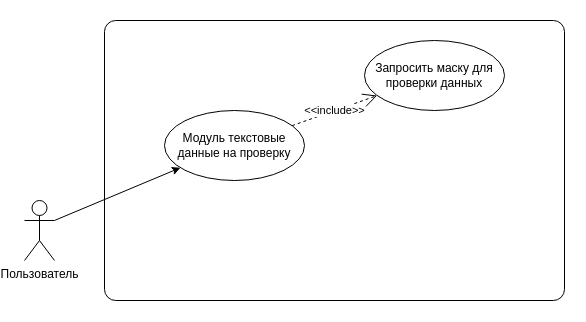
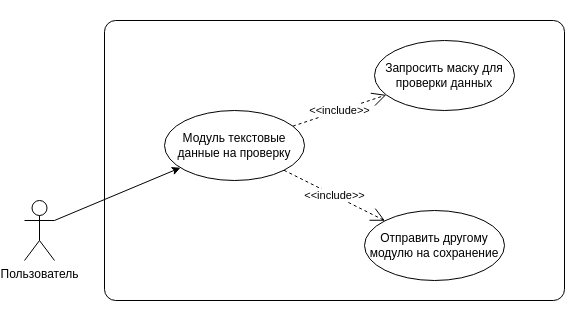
(435, 76) -> (445, 76)
none -> (334, 195)
none -> (435, 246)
